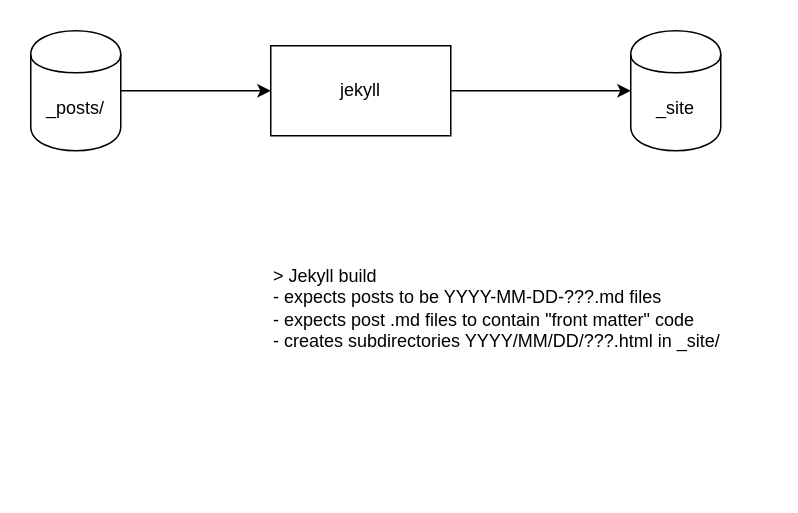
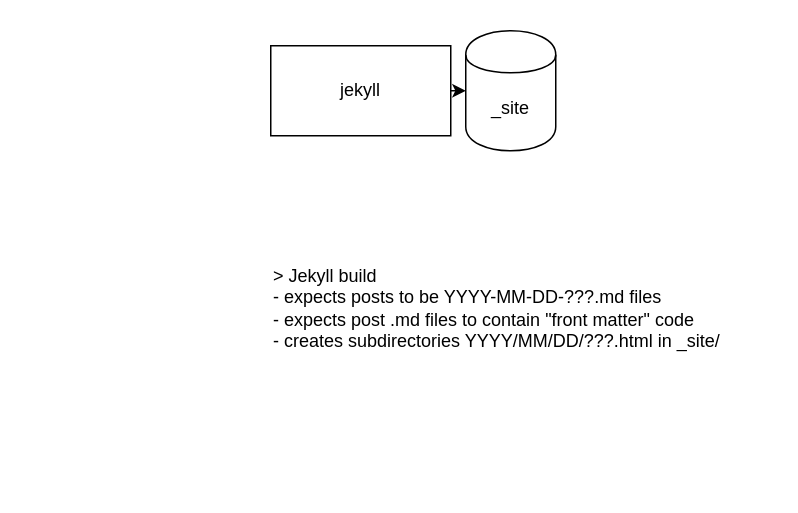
(76, 91) -> none
(191, 91) -> none
(676, 91) -> (511, 91)
